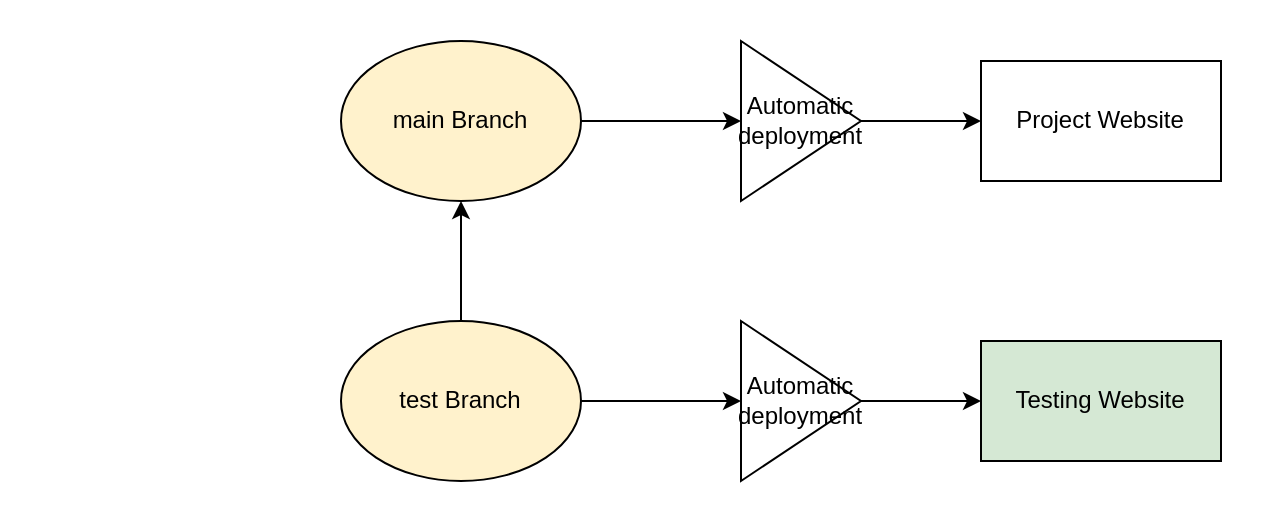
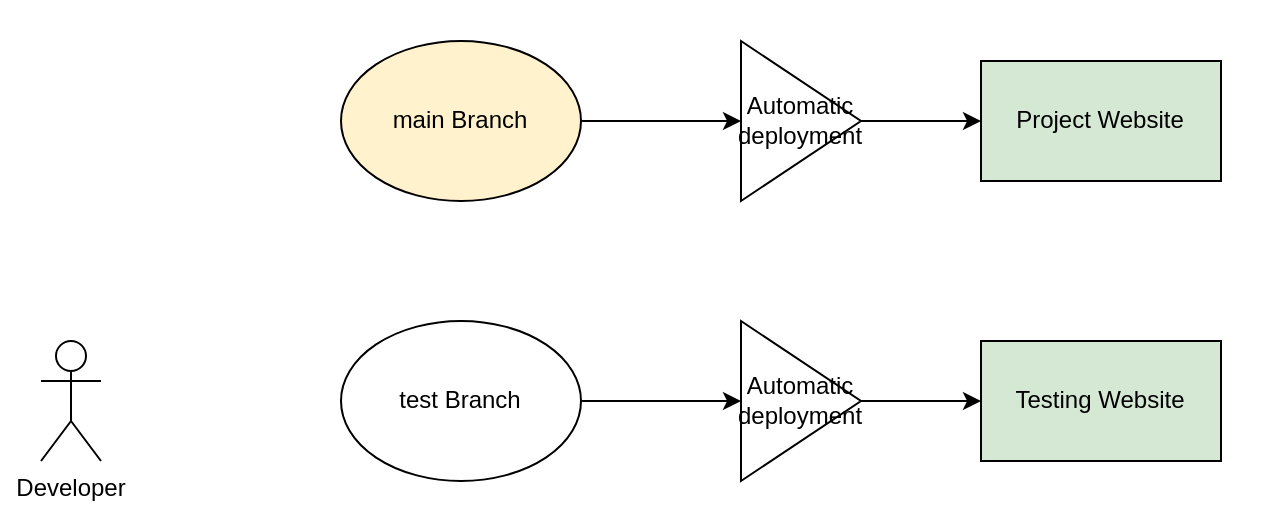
(1101, 121) -> (1101, 121)
(461, 268) -> none
none -> (71, 401)
(461, 401) -> (461, 401)
